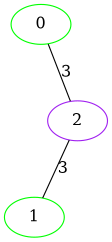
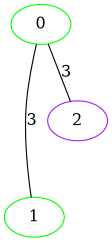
(56, 169) -> (26, 120)
